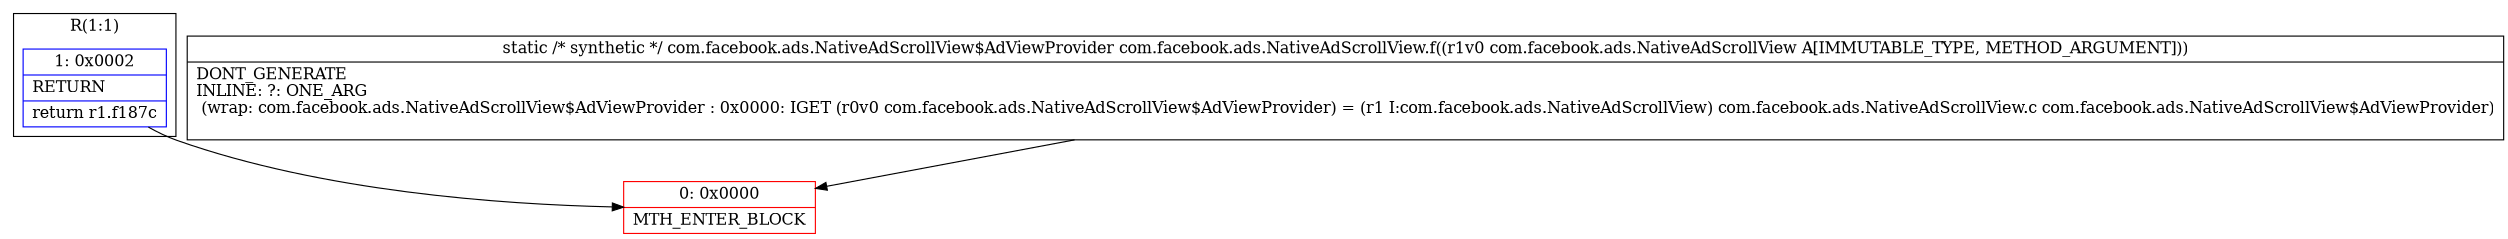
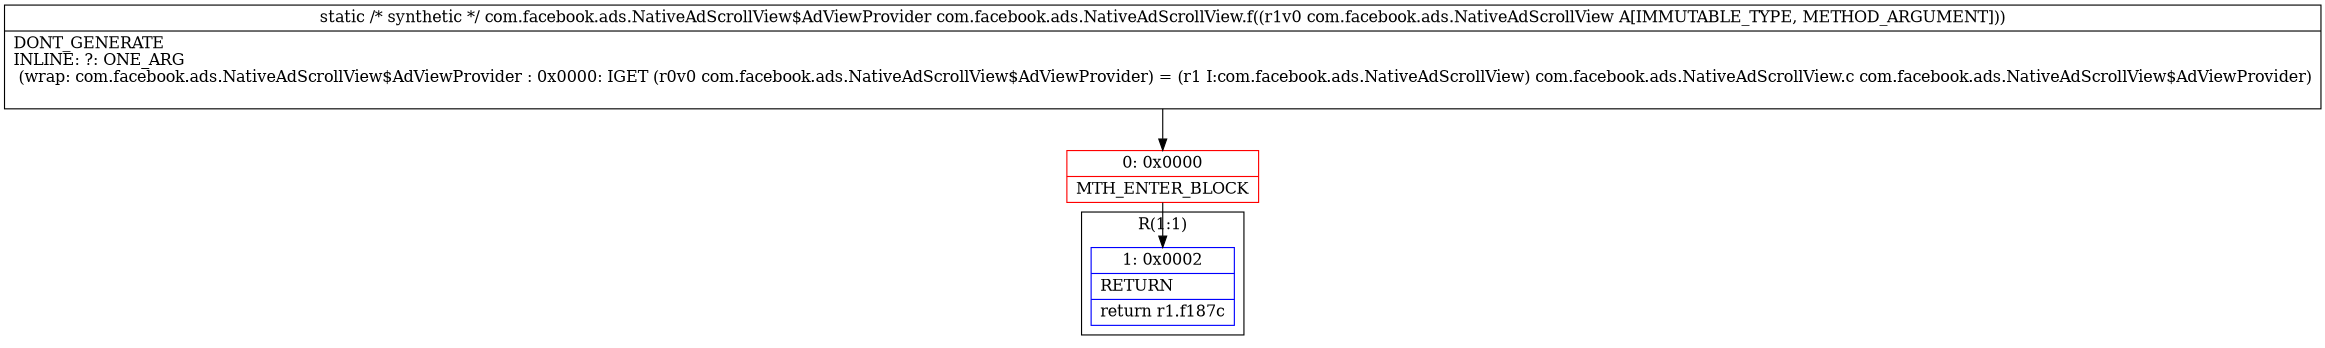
(376, 187) -> (1163, 219)
